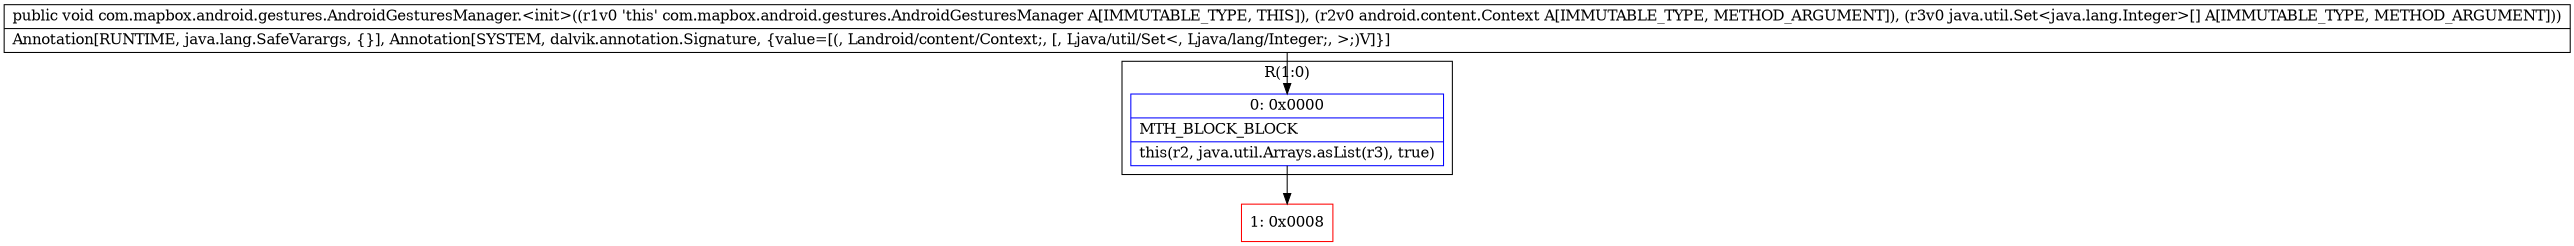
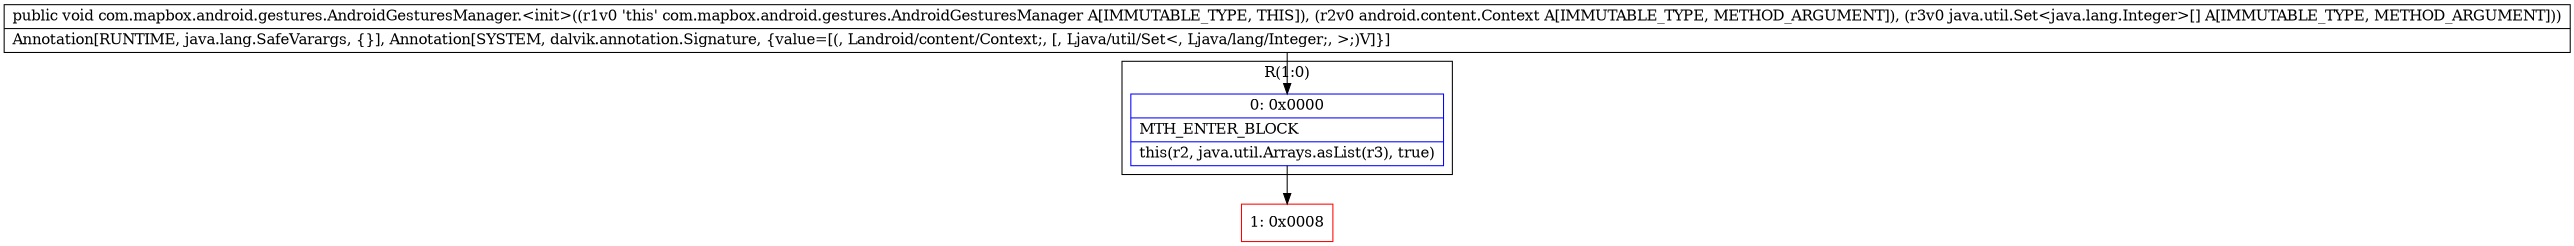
(1219, 129) -> (1219, 129)
